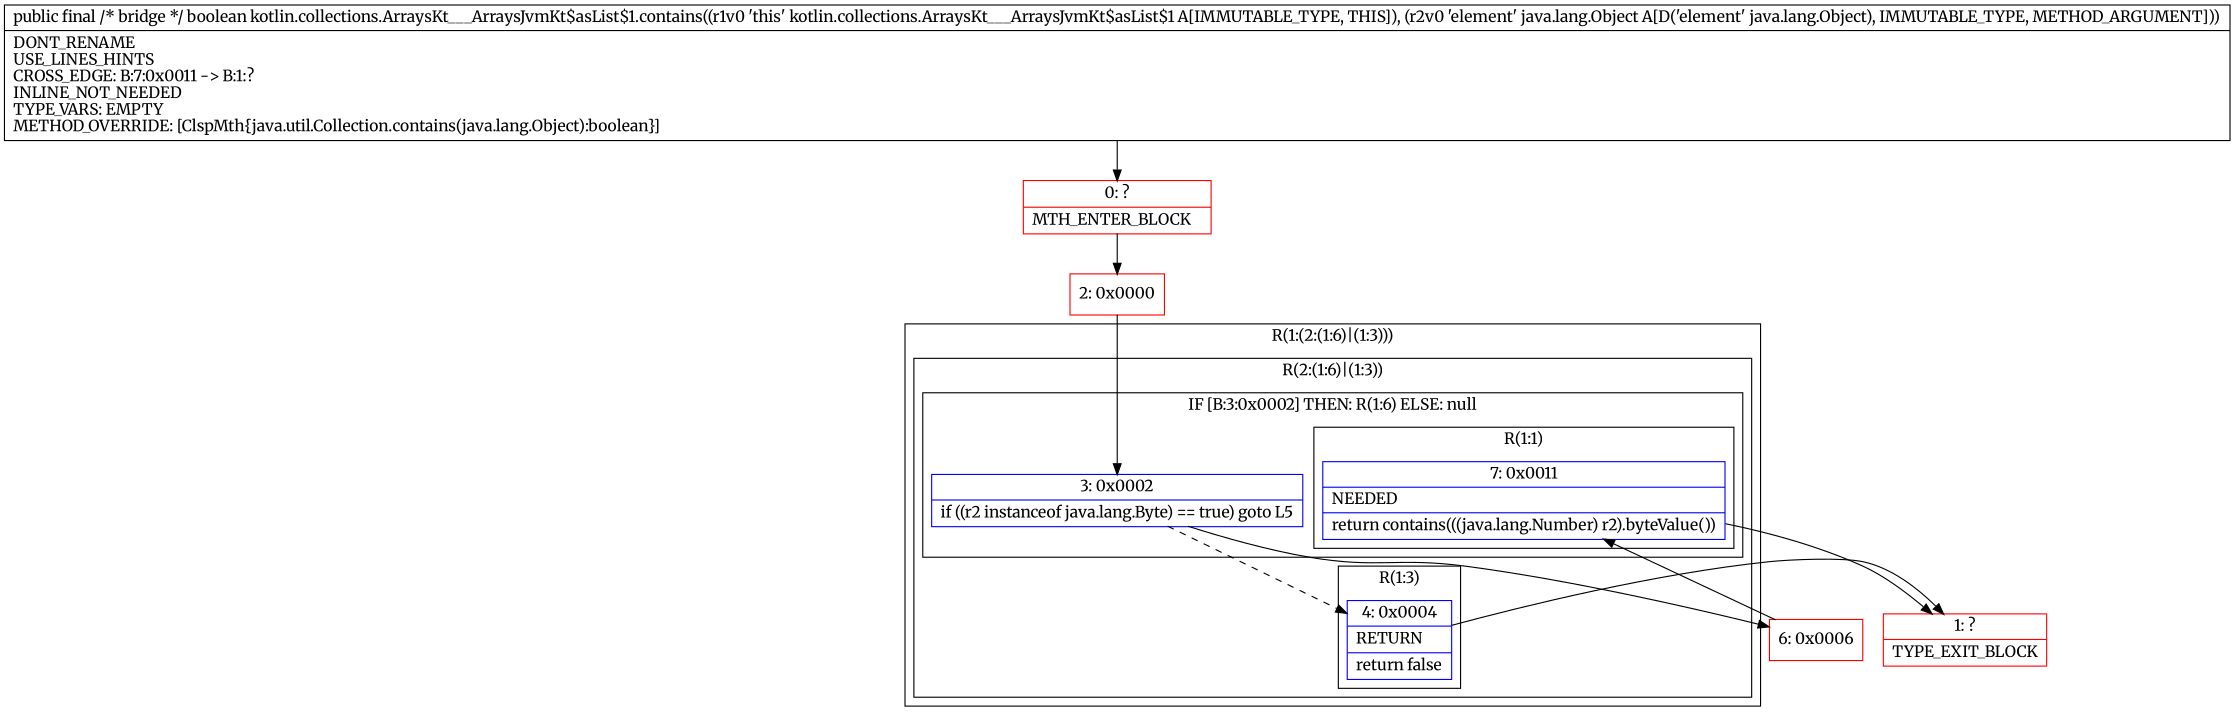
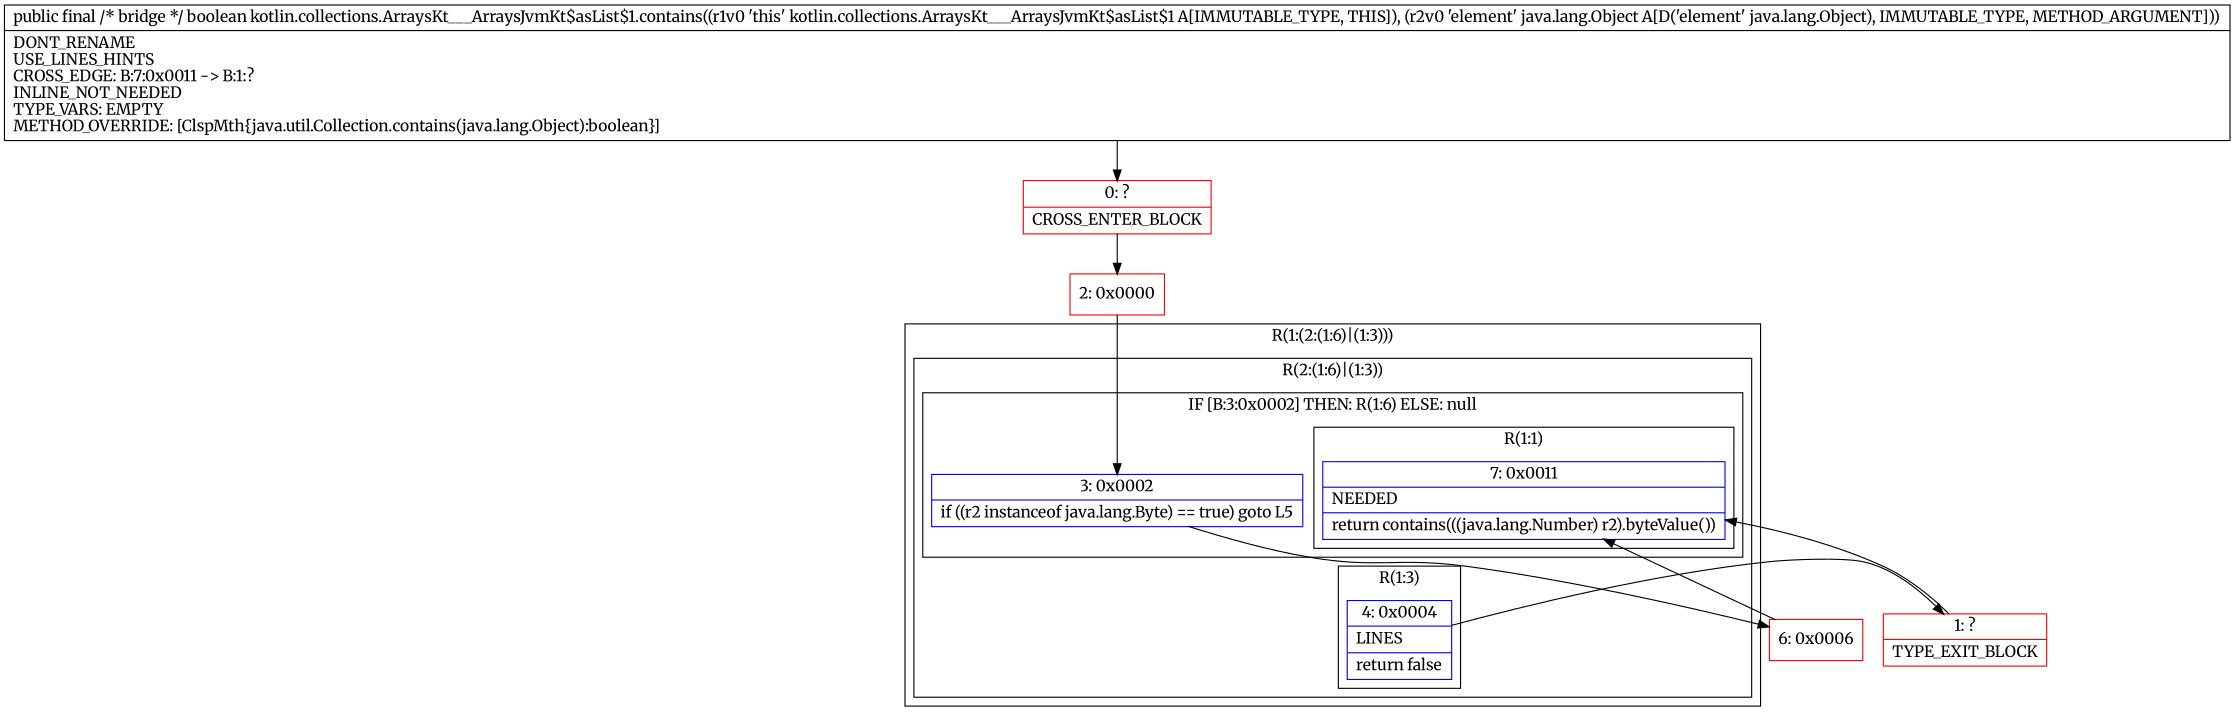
(1112, 220) -> (1117, 220)
(1825, 551) -> (1850, 553)
(1252, 567) -> none
(1389, 639) -> (1380, 639)
